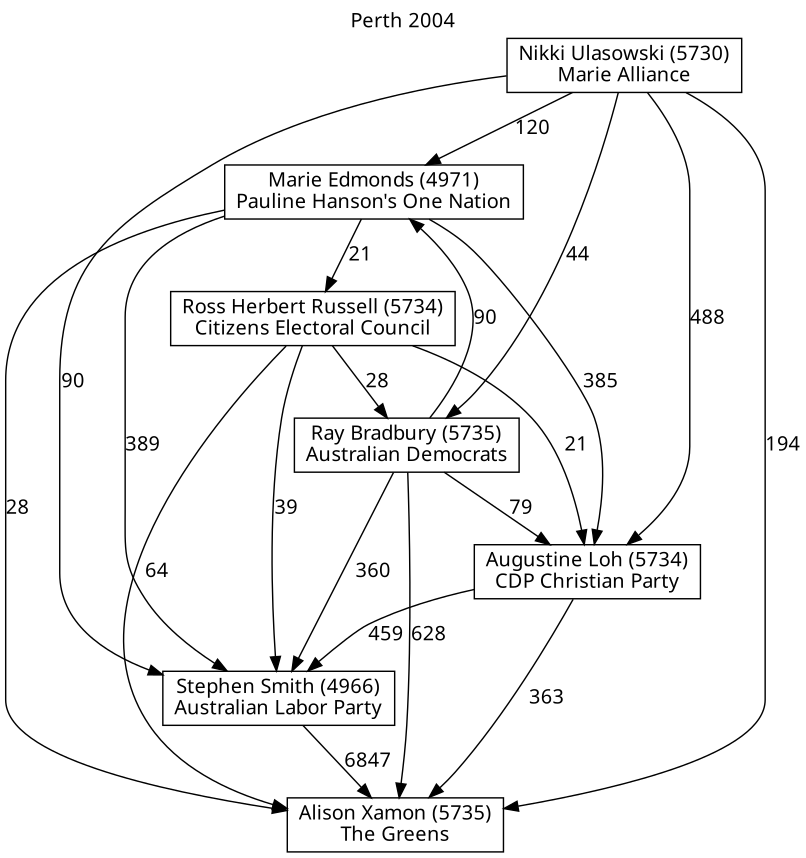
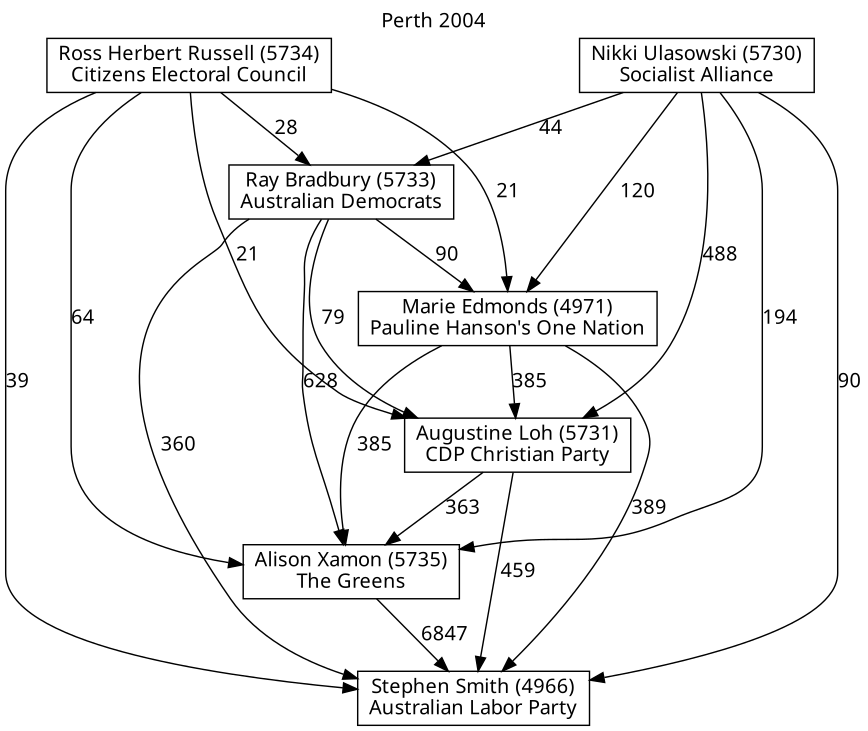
(624, 65) -> (697, 65)
(347, 249) -> (443, 144)
(407, 445) -> (341, 192)
(18, 508) -> (375, 445)
(587, 572) -> (518, 445)
(332, 756) -> (407, 630)
